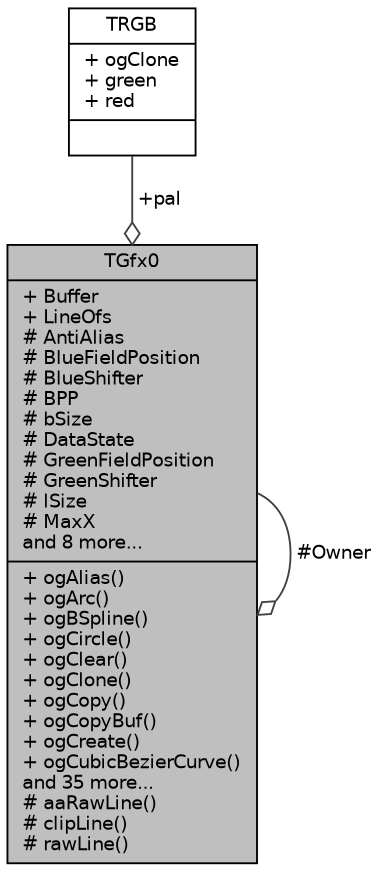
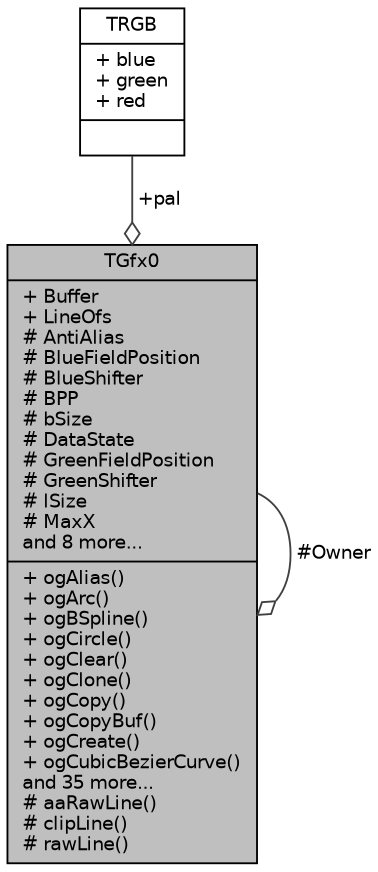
(132, 61) -> (126, 61)
